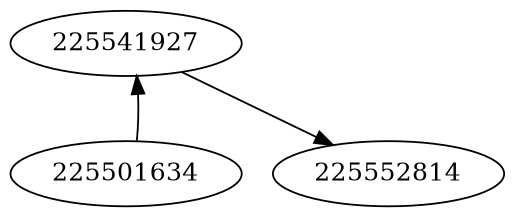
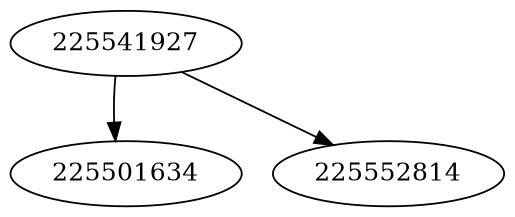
(138, 117) -> (114, 99)
